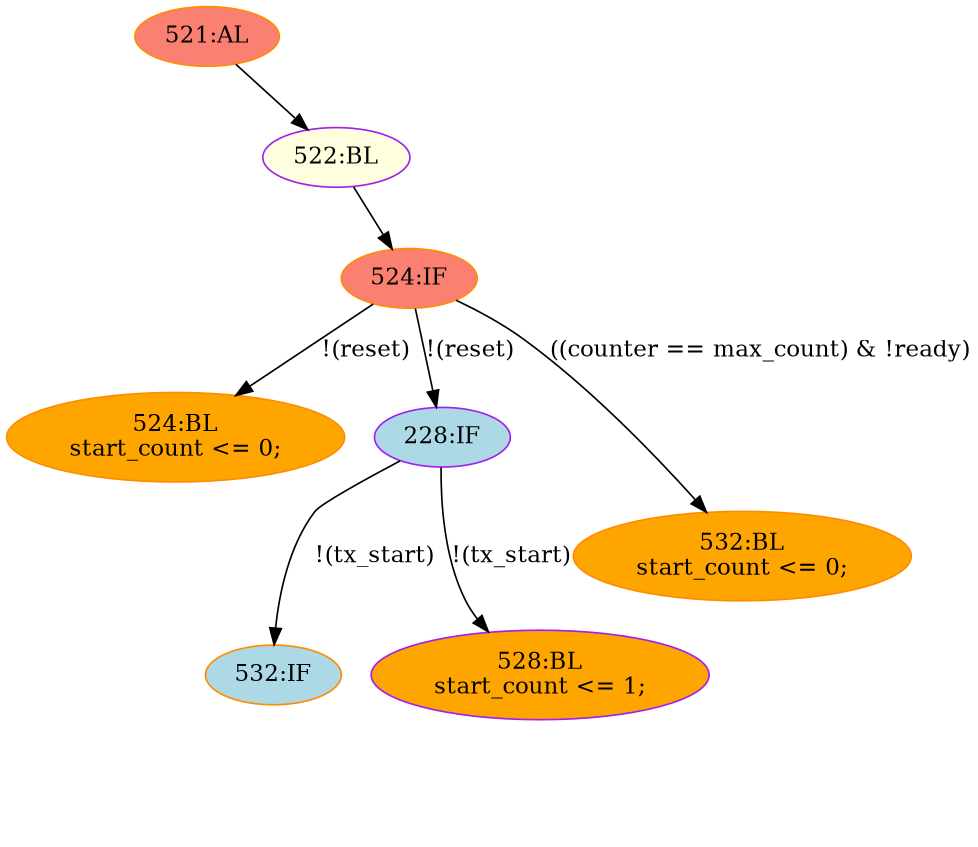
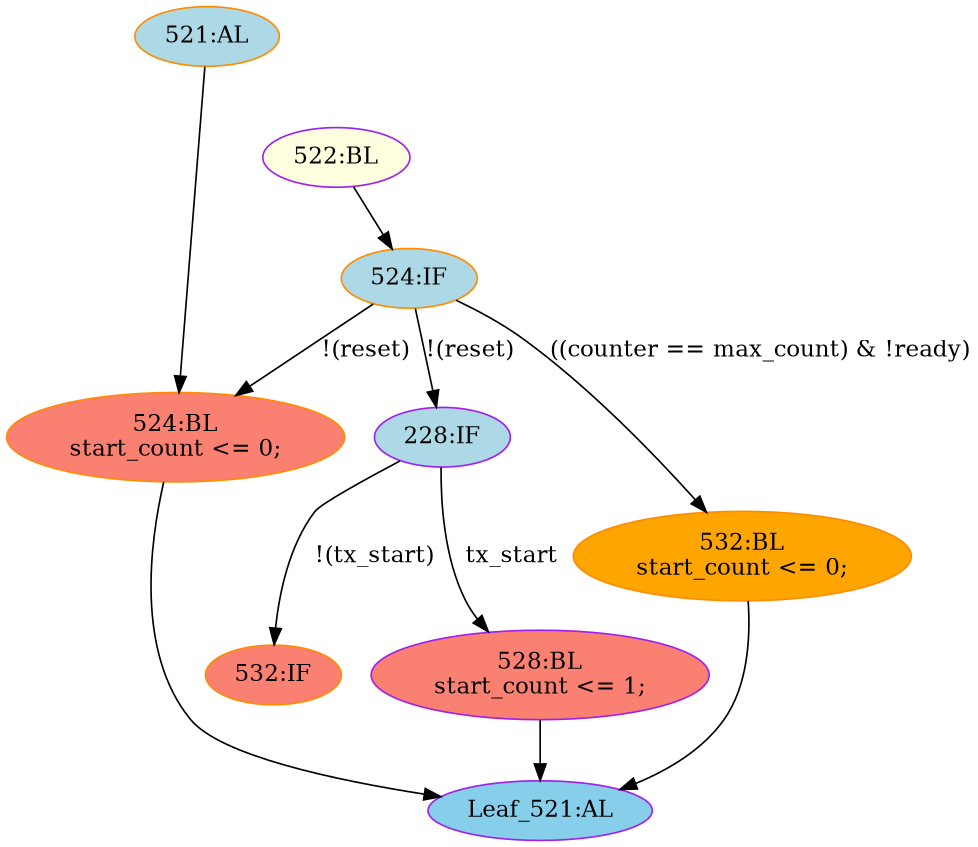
(207, 36) -> (207, 36)
(265, 91) -> (193, 221)
(409, 278) -> (409, 278)
(176, 437) -> (176, 437)
(512, 556) -> (512, 556)
(273, 675) -> (273, 675)
(540, 675) -> (540, 675)
none -> (540, 811)
